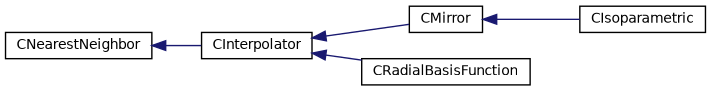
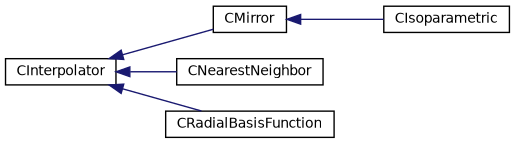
(184, 46) -> (153, 72)
